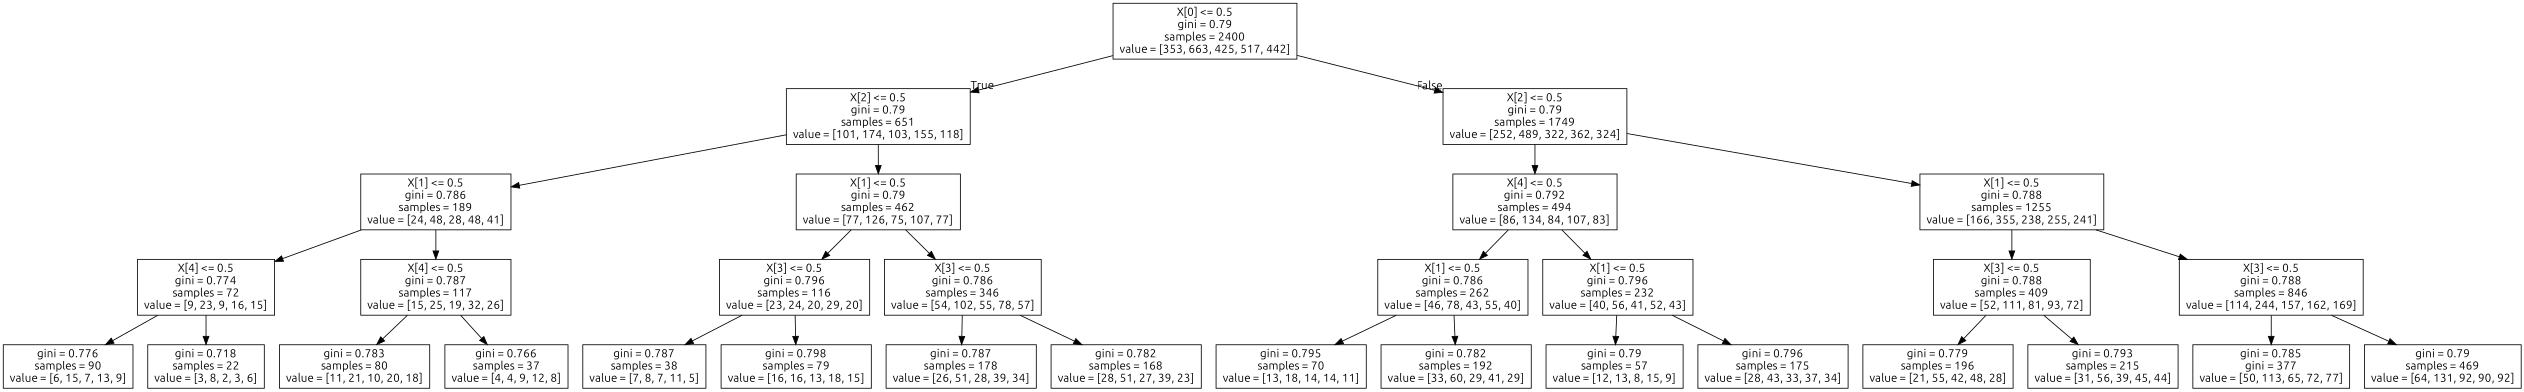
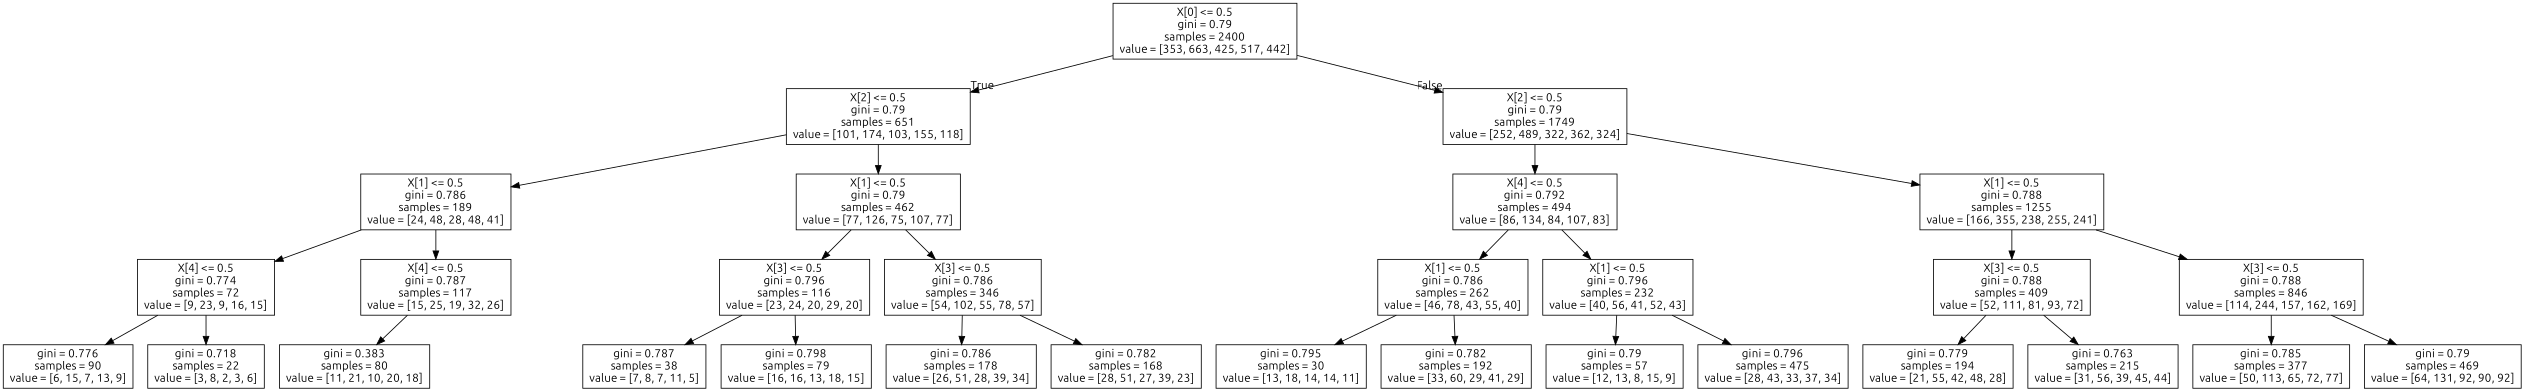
(355, 367) -> (355, 367)
(506, 367) -> none
(961, 367) -> (961, 367)
(1291, 367) -> (1291, 367)
(1773, 367) -> (1773, 367)
(1938, 367) -> (1938, 367)
(2103, 367) -> (2103, 367)
(2271, 367) -> (2271, 367)
